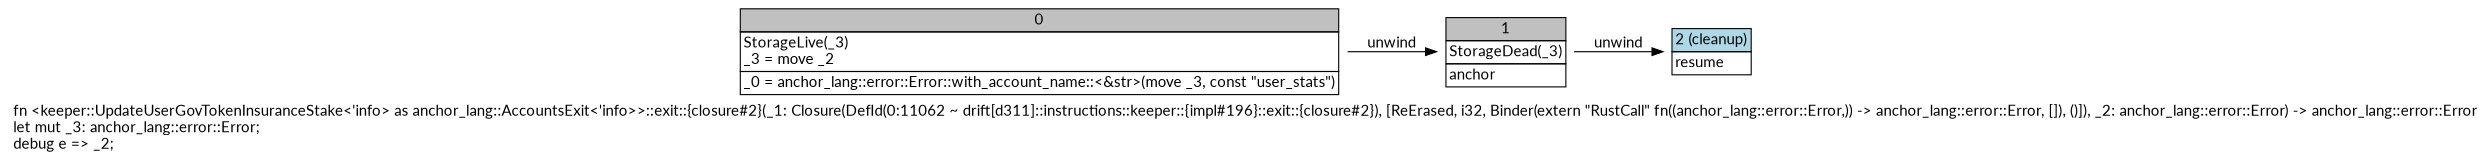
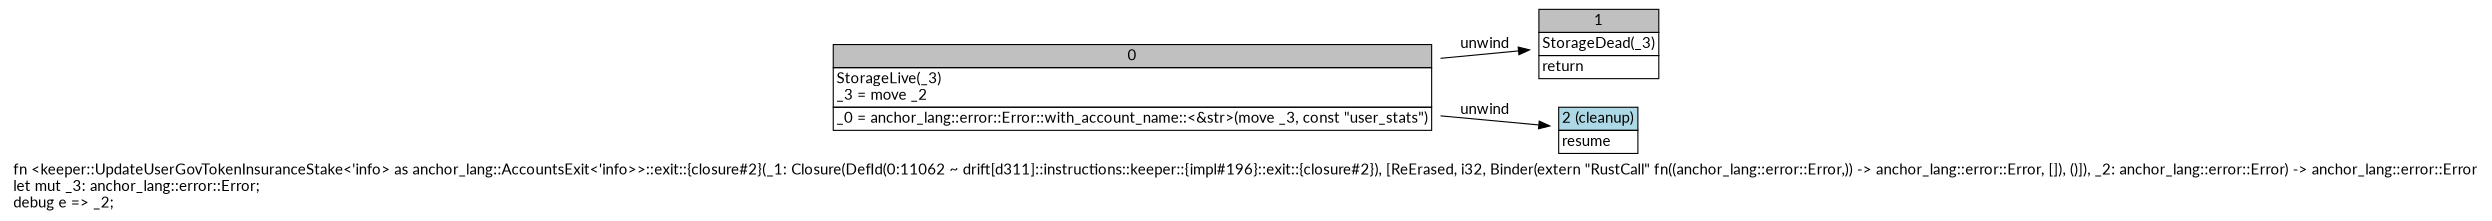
(1613, 52) -> (1490, 120)
(1473, 75) -> (1563, 67)
